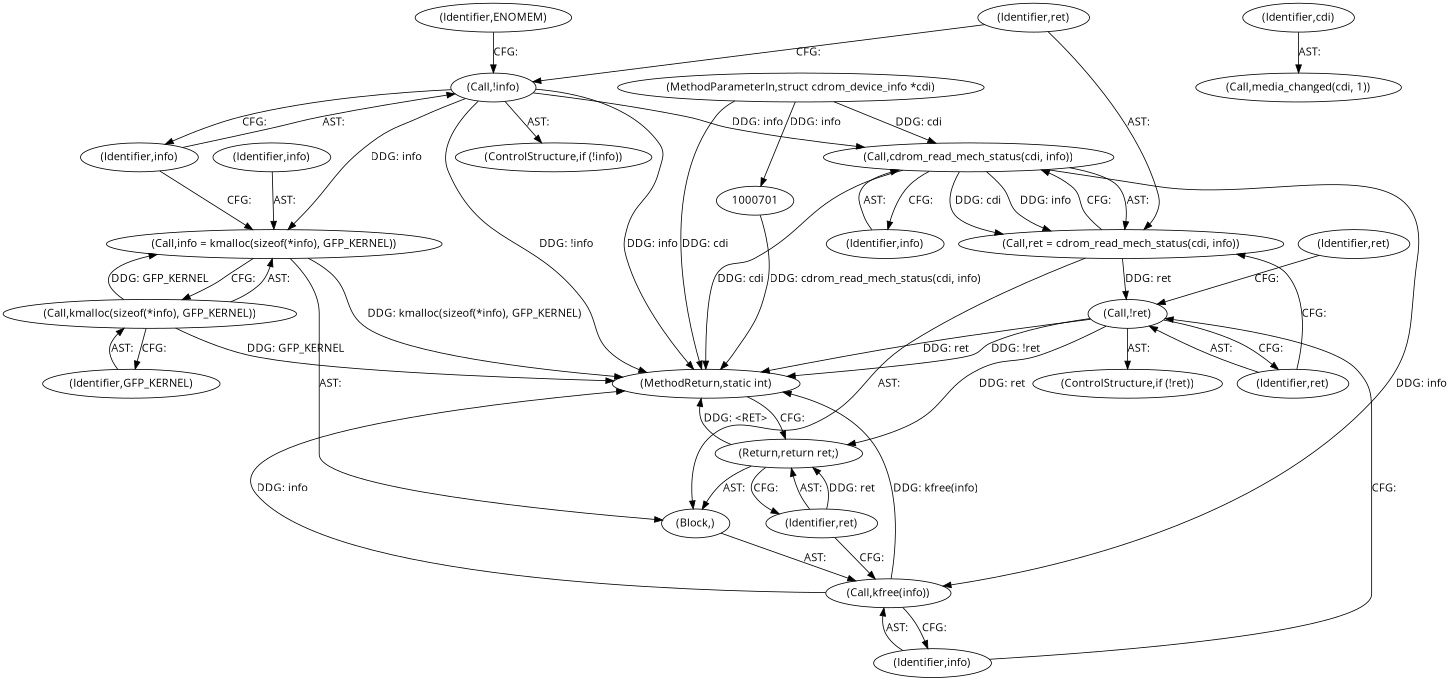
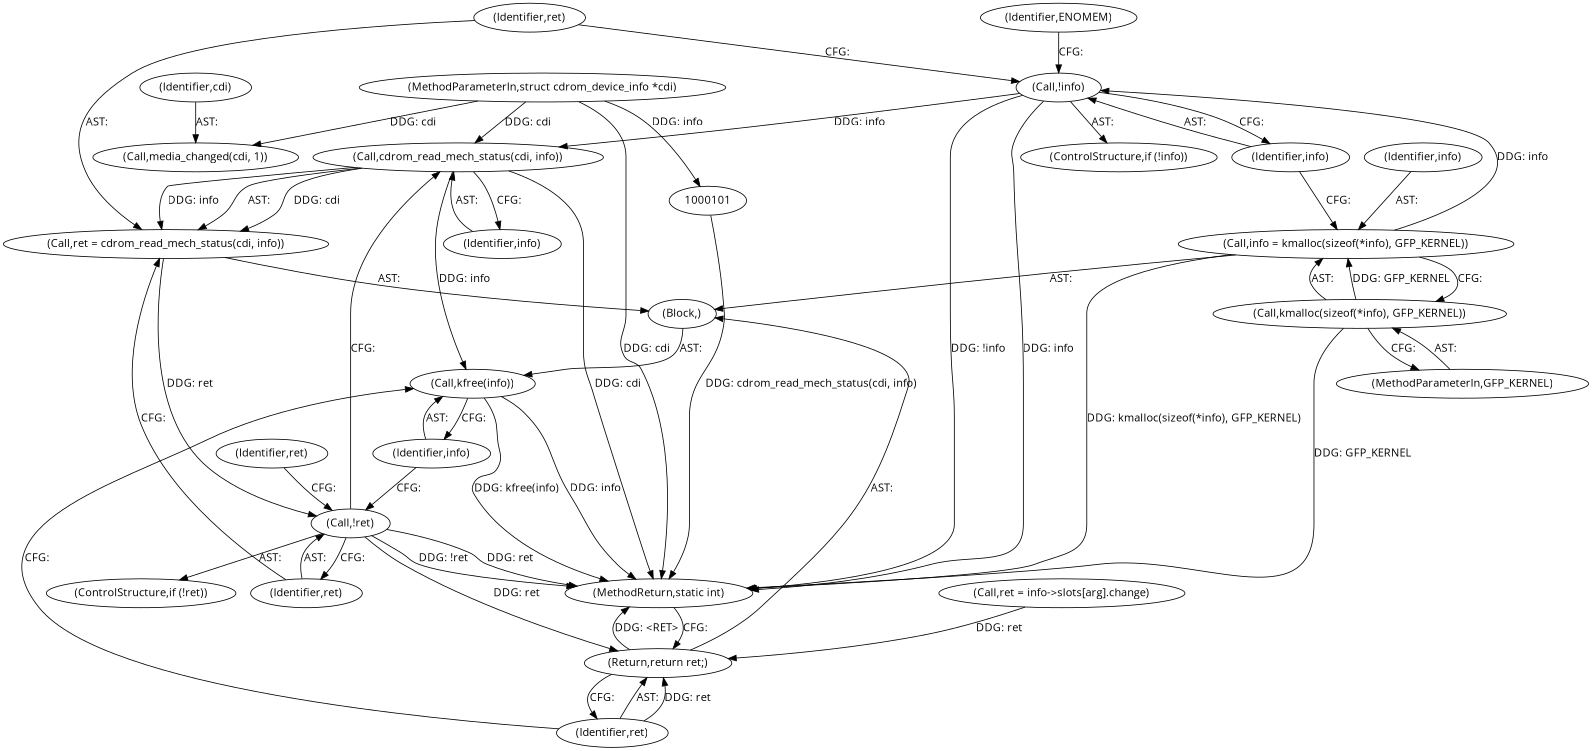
none -> (369, 122)
(368, 145) -> (1376, 114)
(1079, 198) -> (351, 329)
(755, 201) -> (708, 201)
(131, 384) -> (1463, 384)
none -> (1062, 593)
